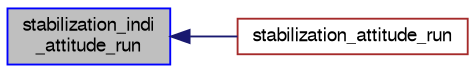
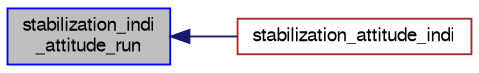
(353, 36) -> (355, 36)
